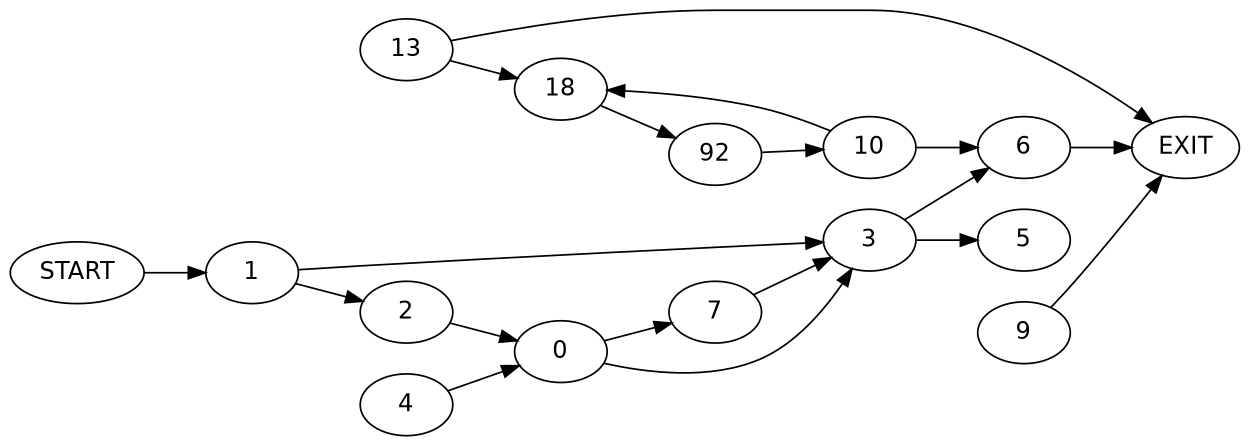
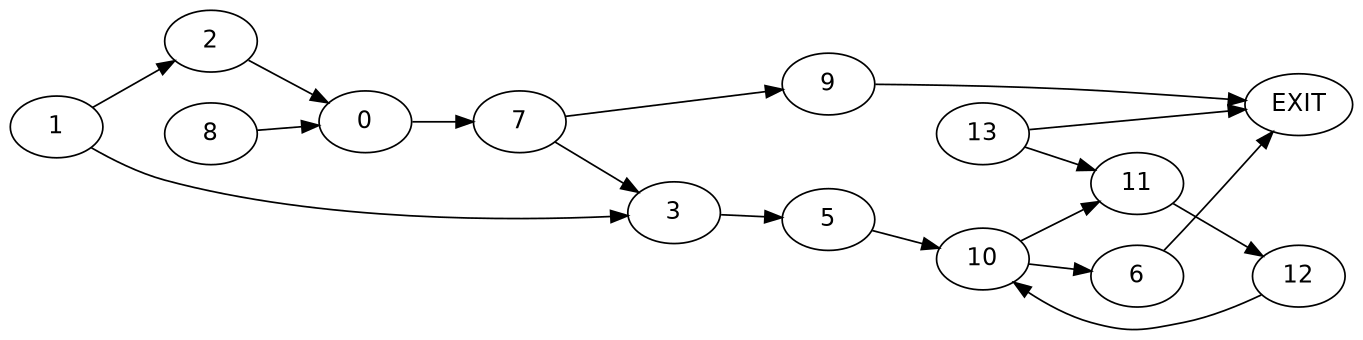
(561, 89) -> (1137, 184)
none -> (666, 104)
(715, 154) -> (1299, 276)
(939, 198) -> none
none -> (897, 237)
(77, 273) -> none
(738, 366) -> none
(407, 405) -> (211, 134)
